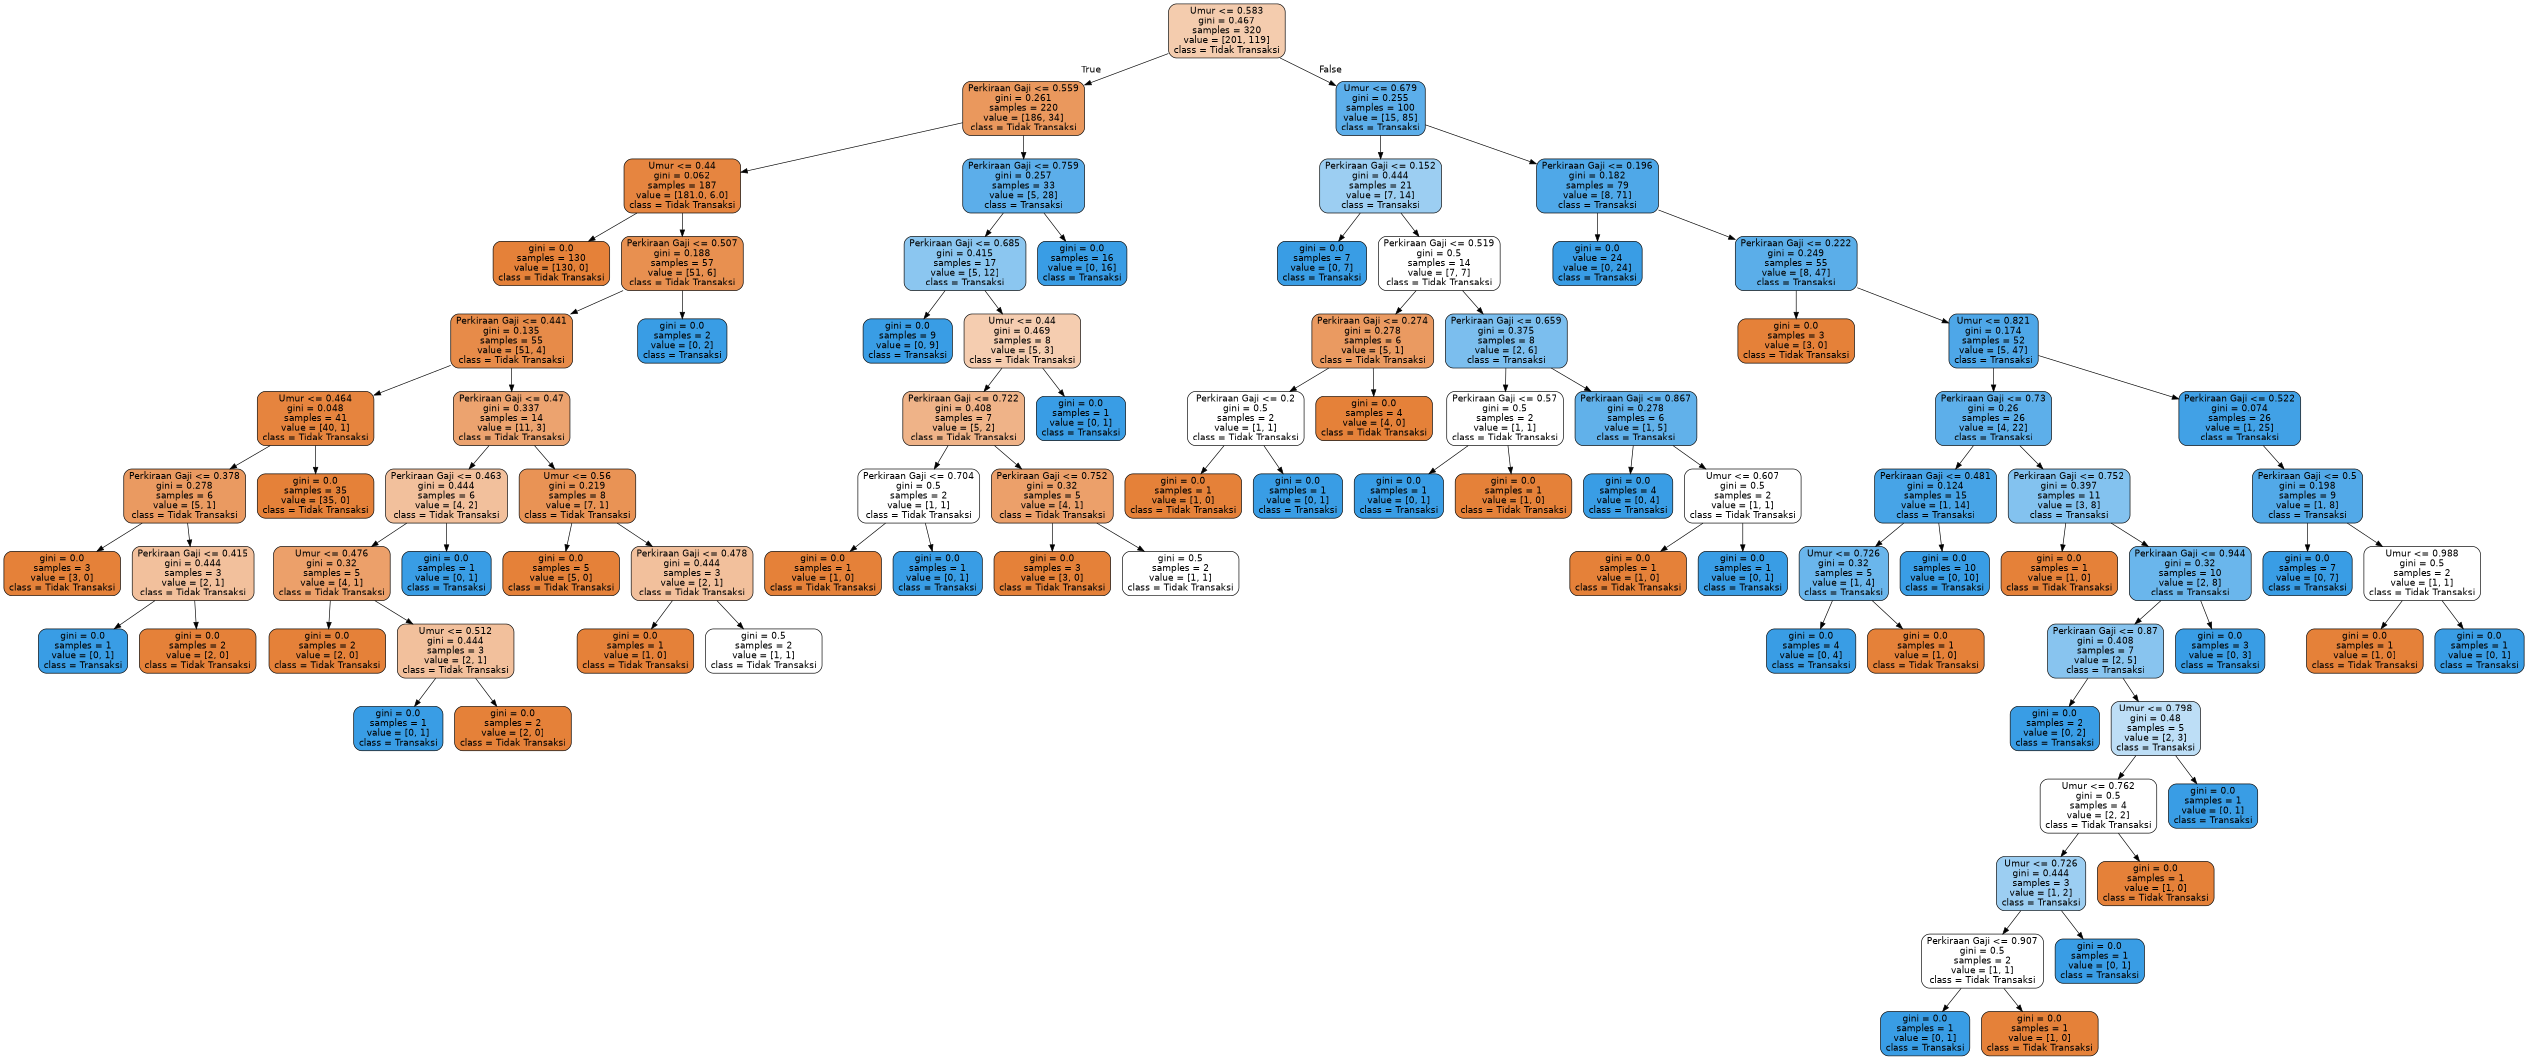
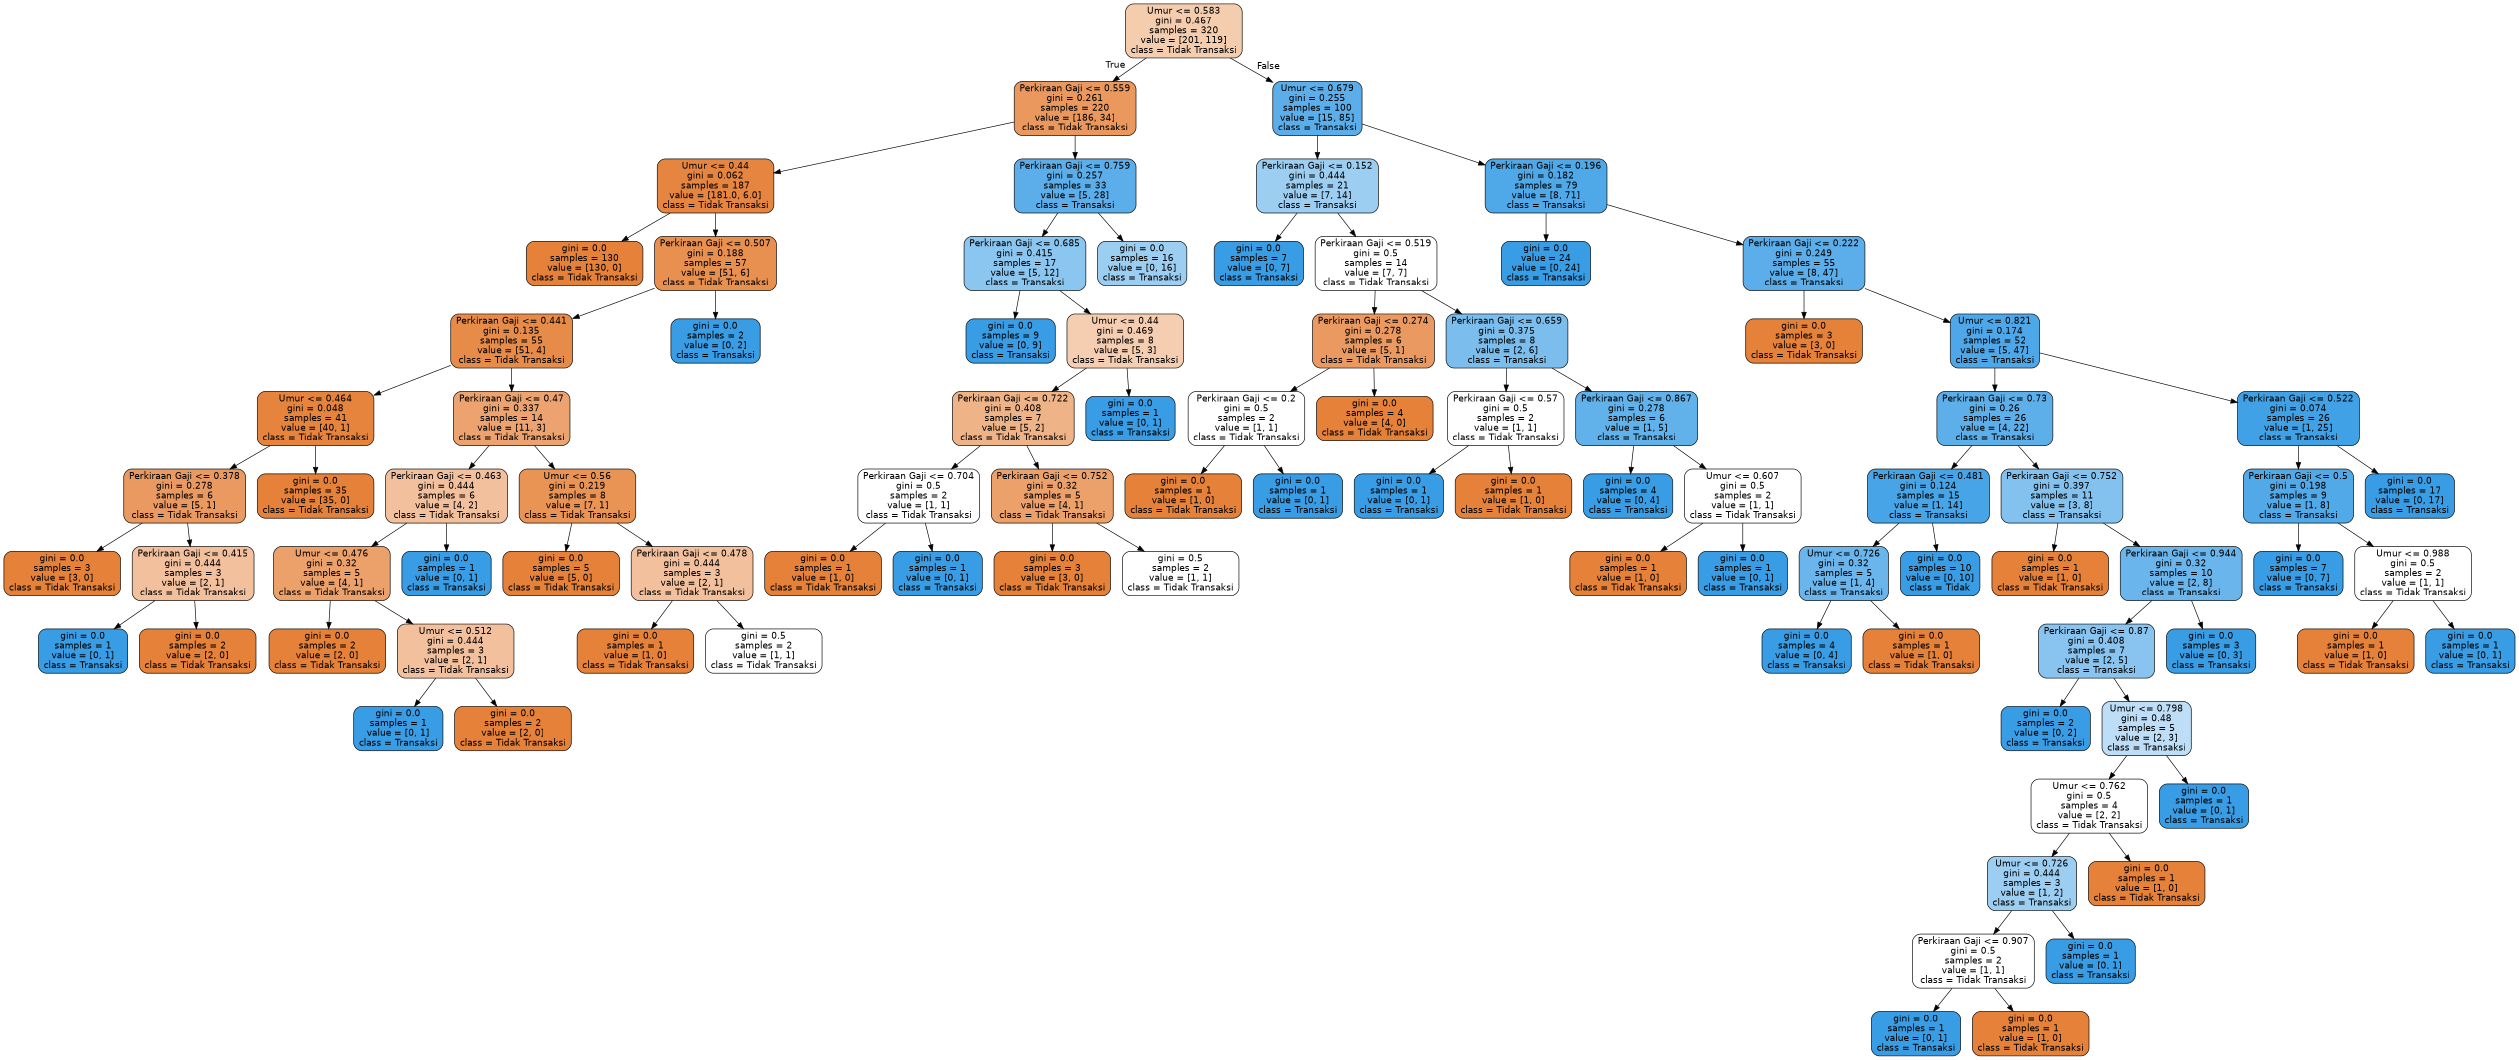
(1082, 263) -> (1142, 263)
none -> (2410, 496)
(1945, 574) -> (1940, 574)
